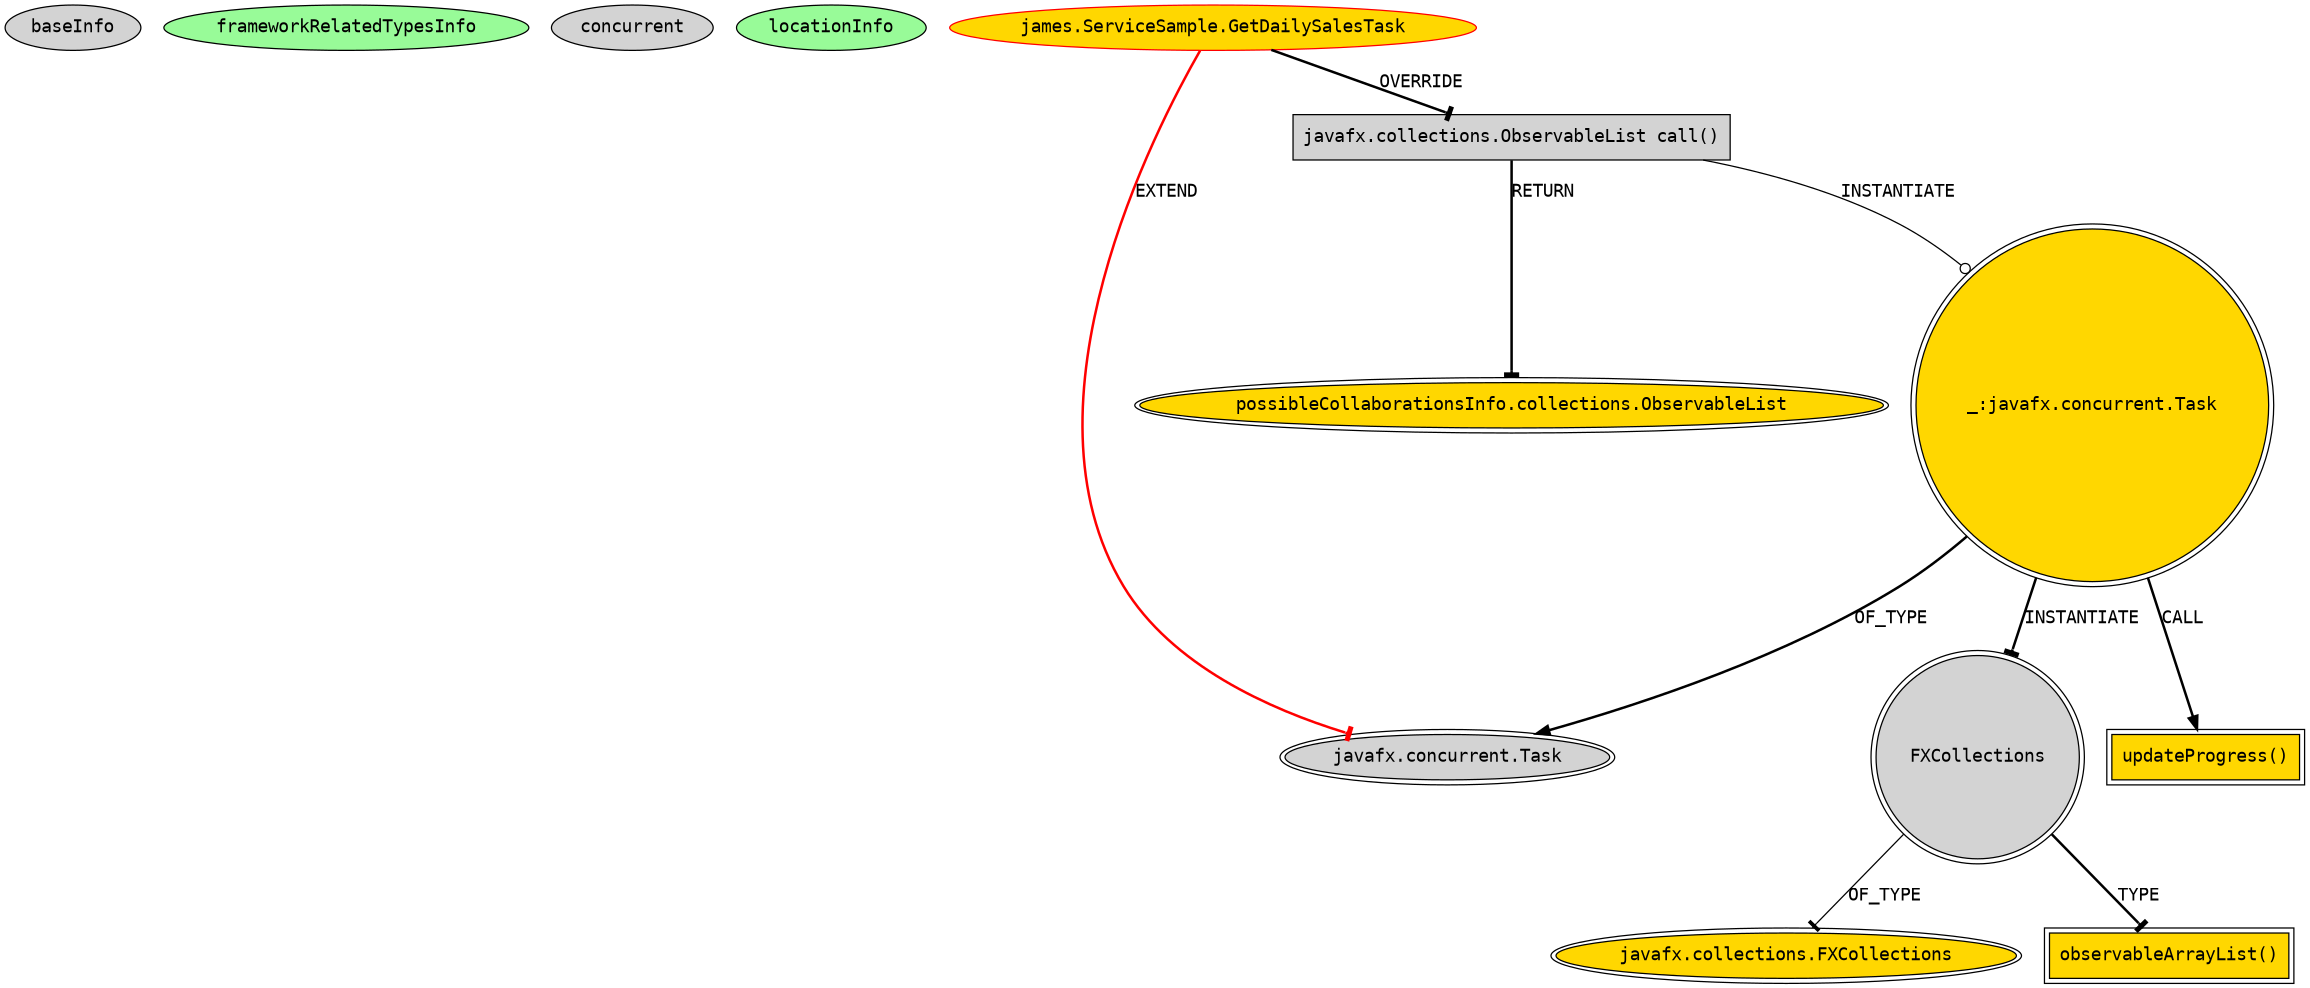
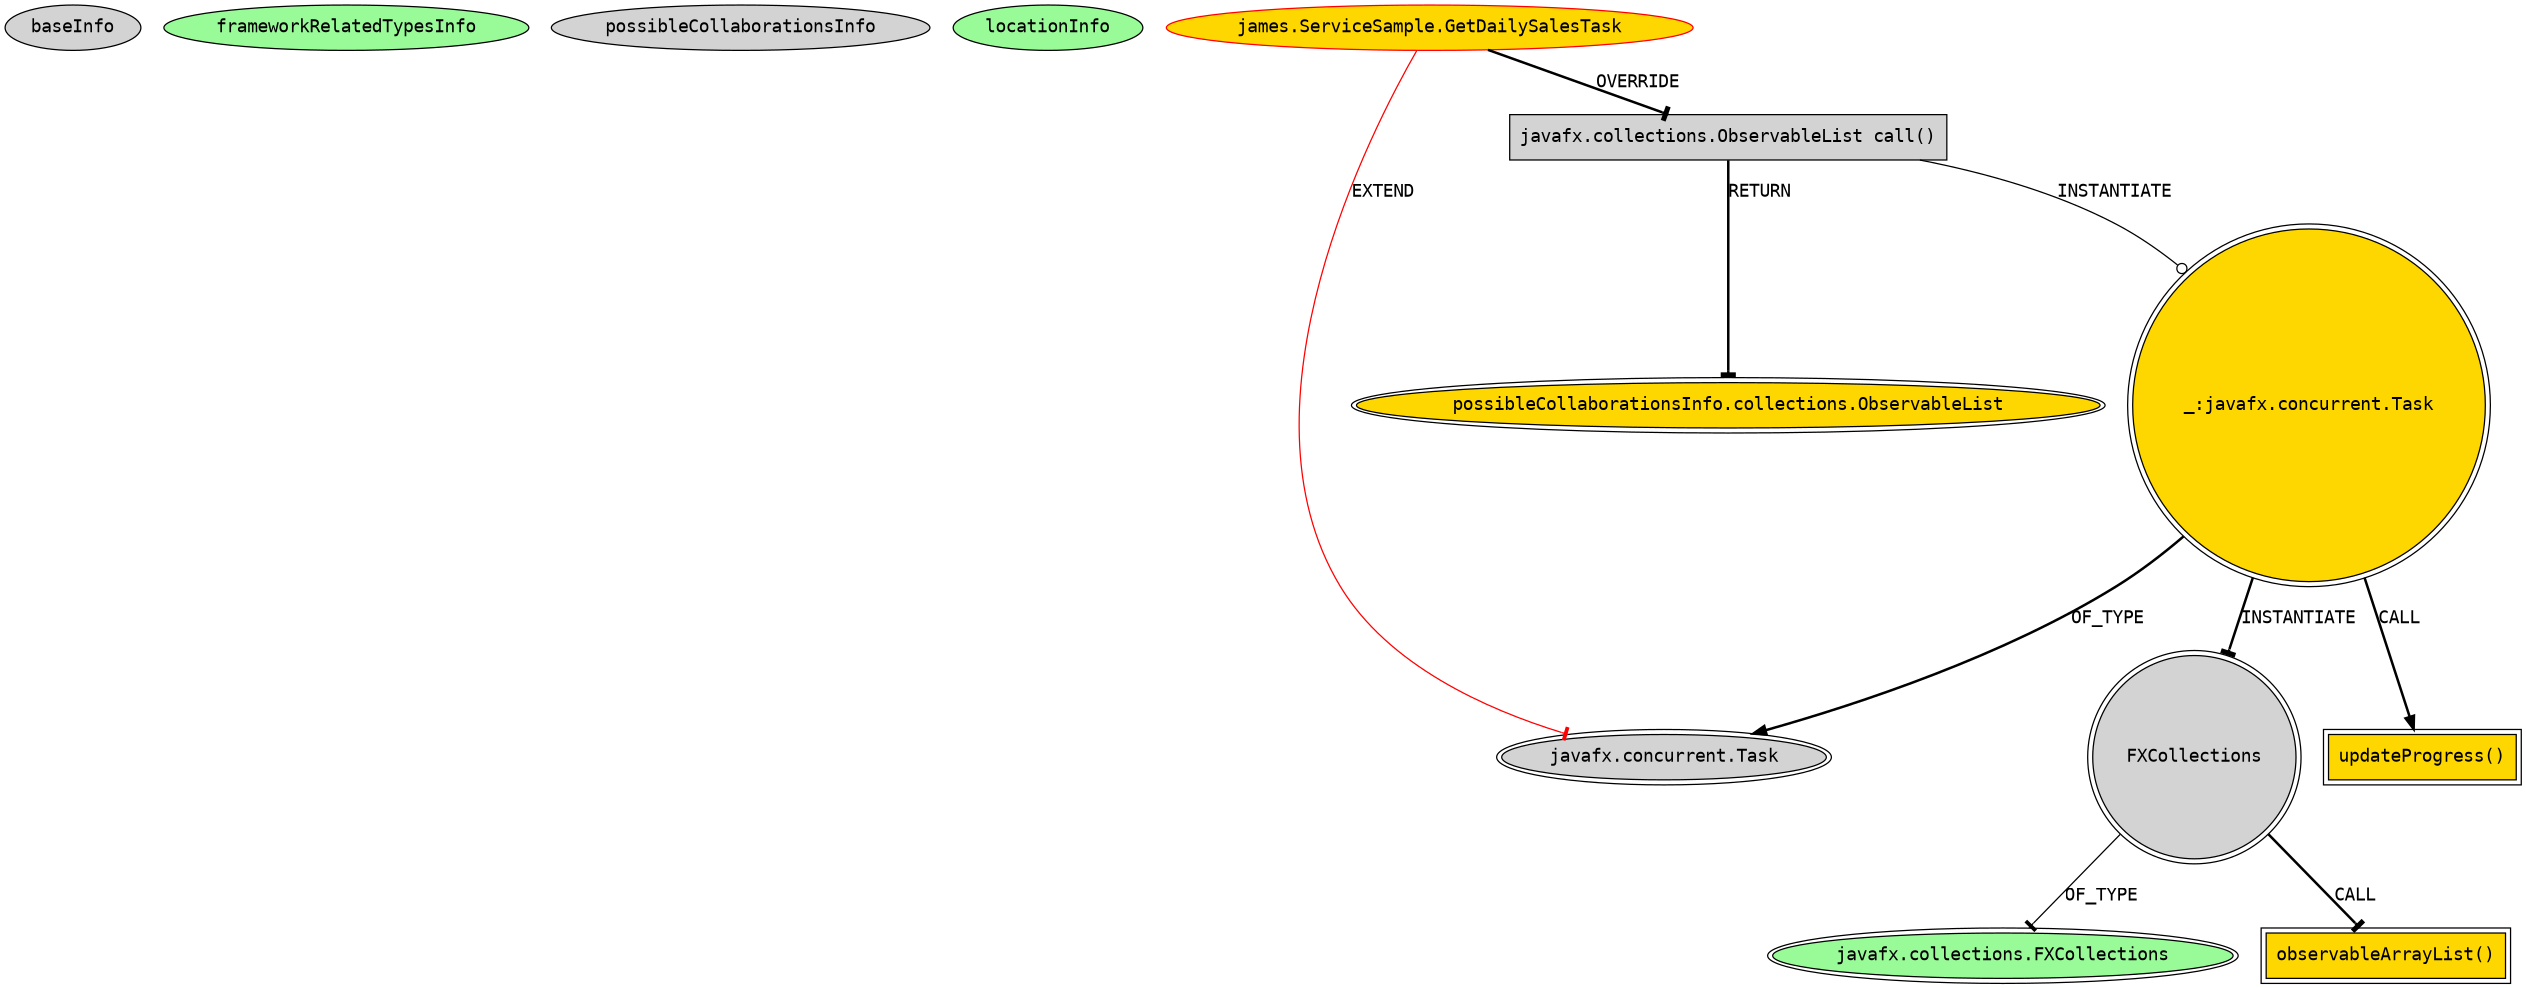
(632, 28) -> (741, 28)
(1084, 446) -> (1301, 446)
(2139, 896) -> (2356, 896)
(1786, 956) -> (2003, 956)
